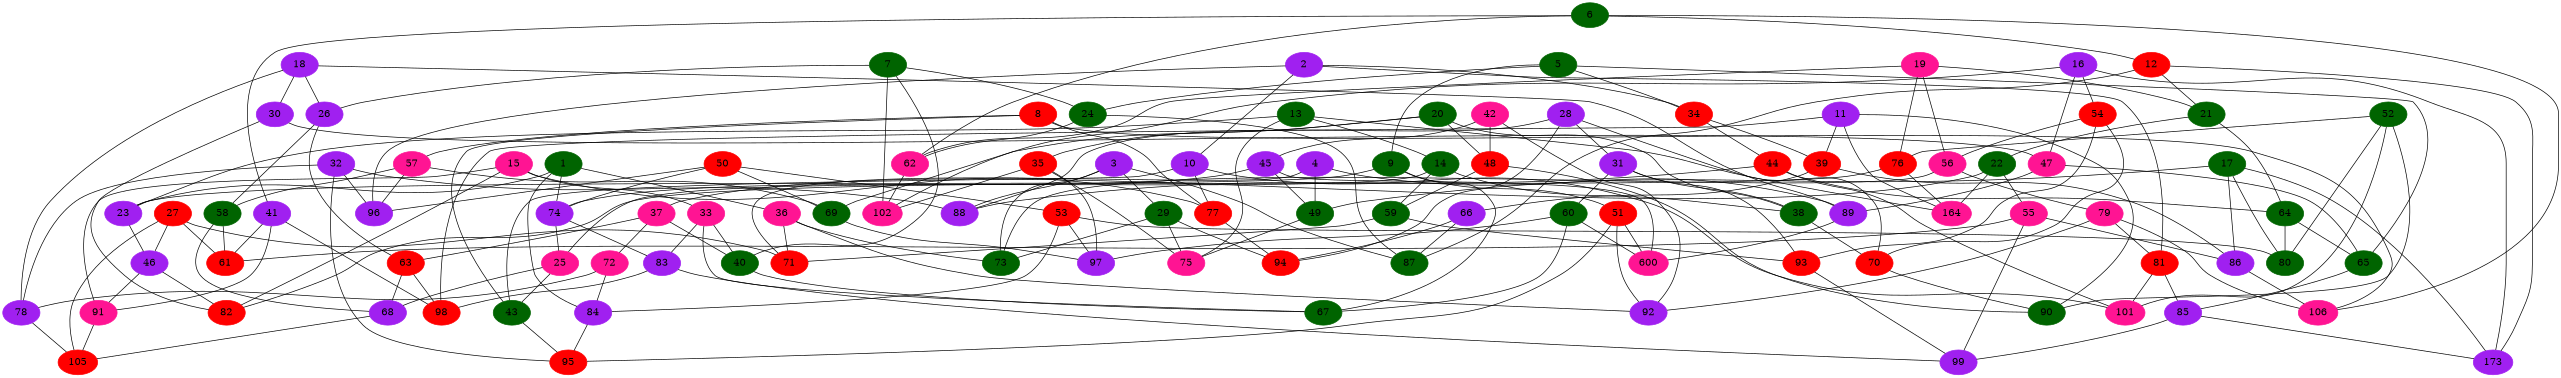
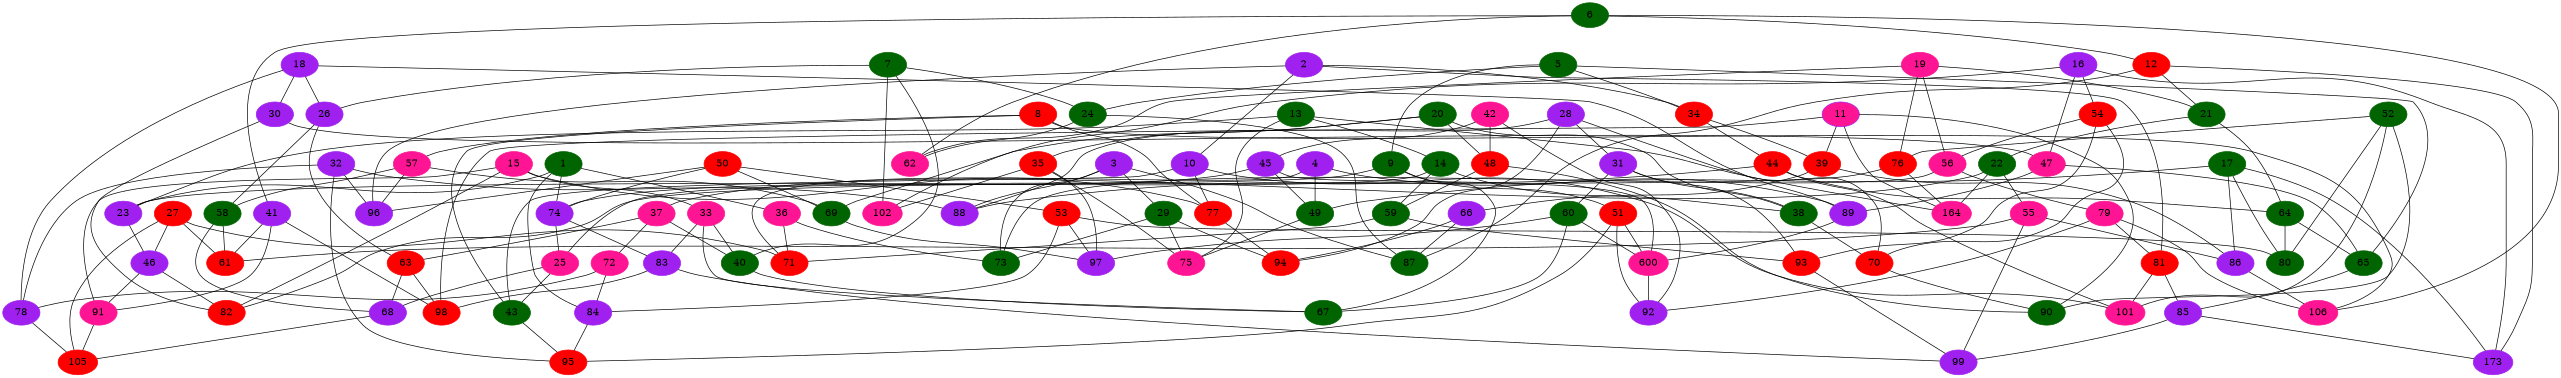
(1841, 114) -> (1841, 114)
(893, 194) -> none
(1209, 292) -> (1649, 288)
